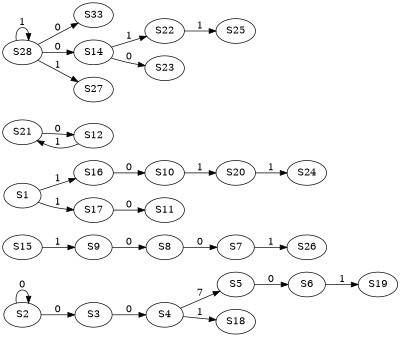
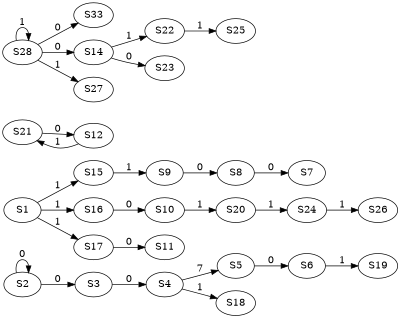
none -> (55, 193)
(267, 247) -> (339, 210)
